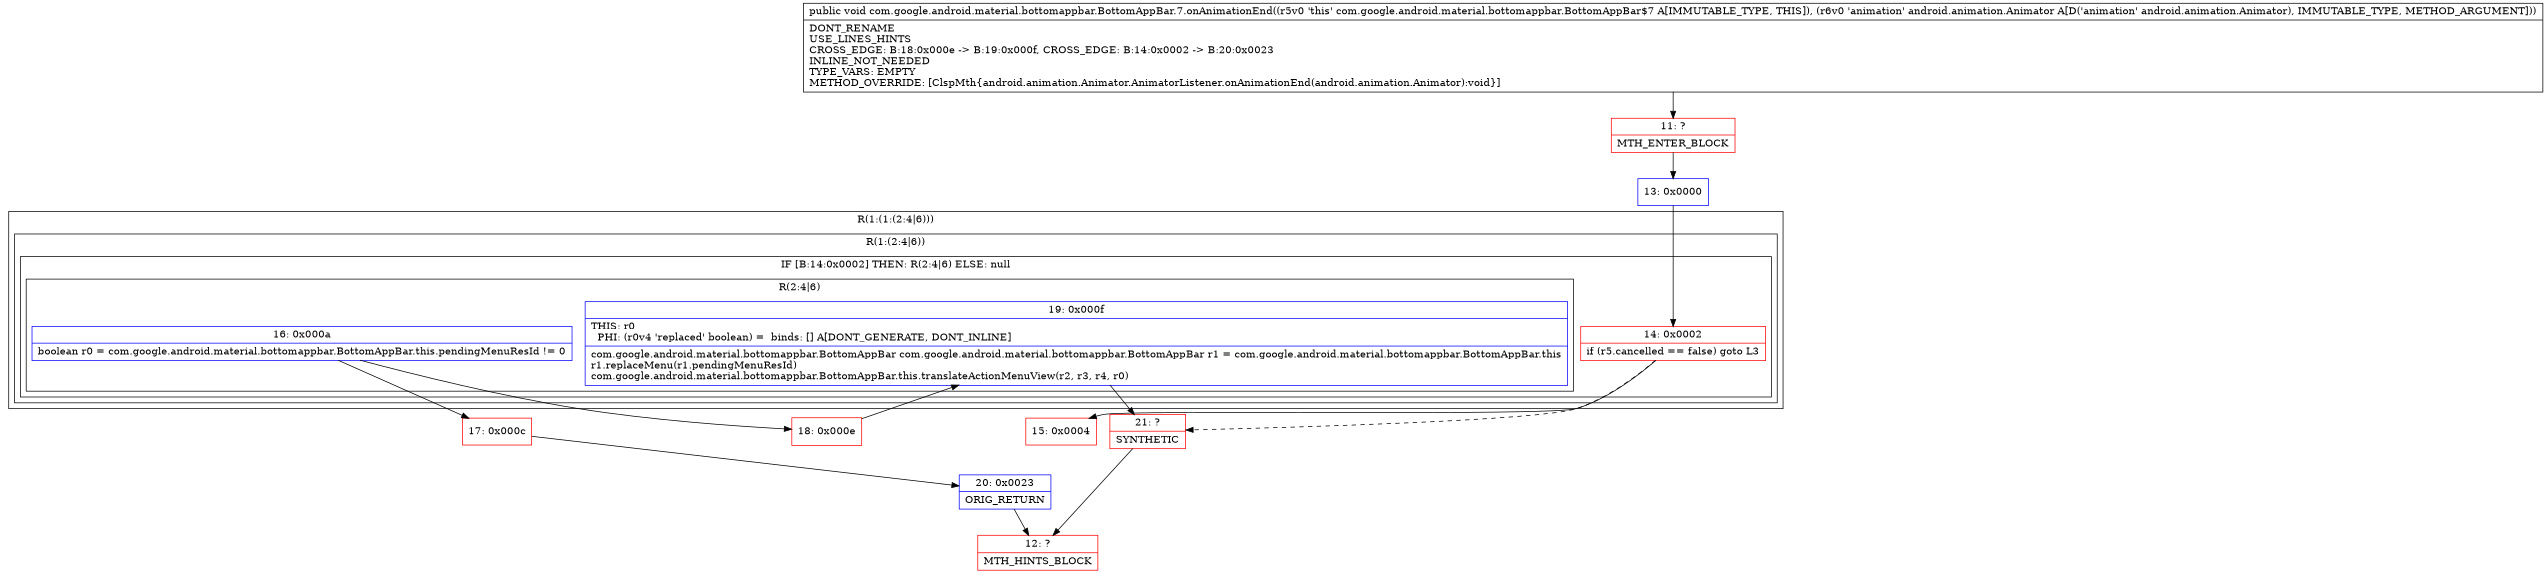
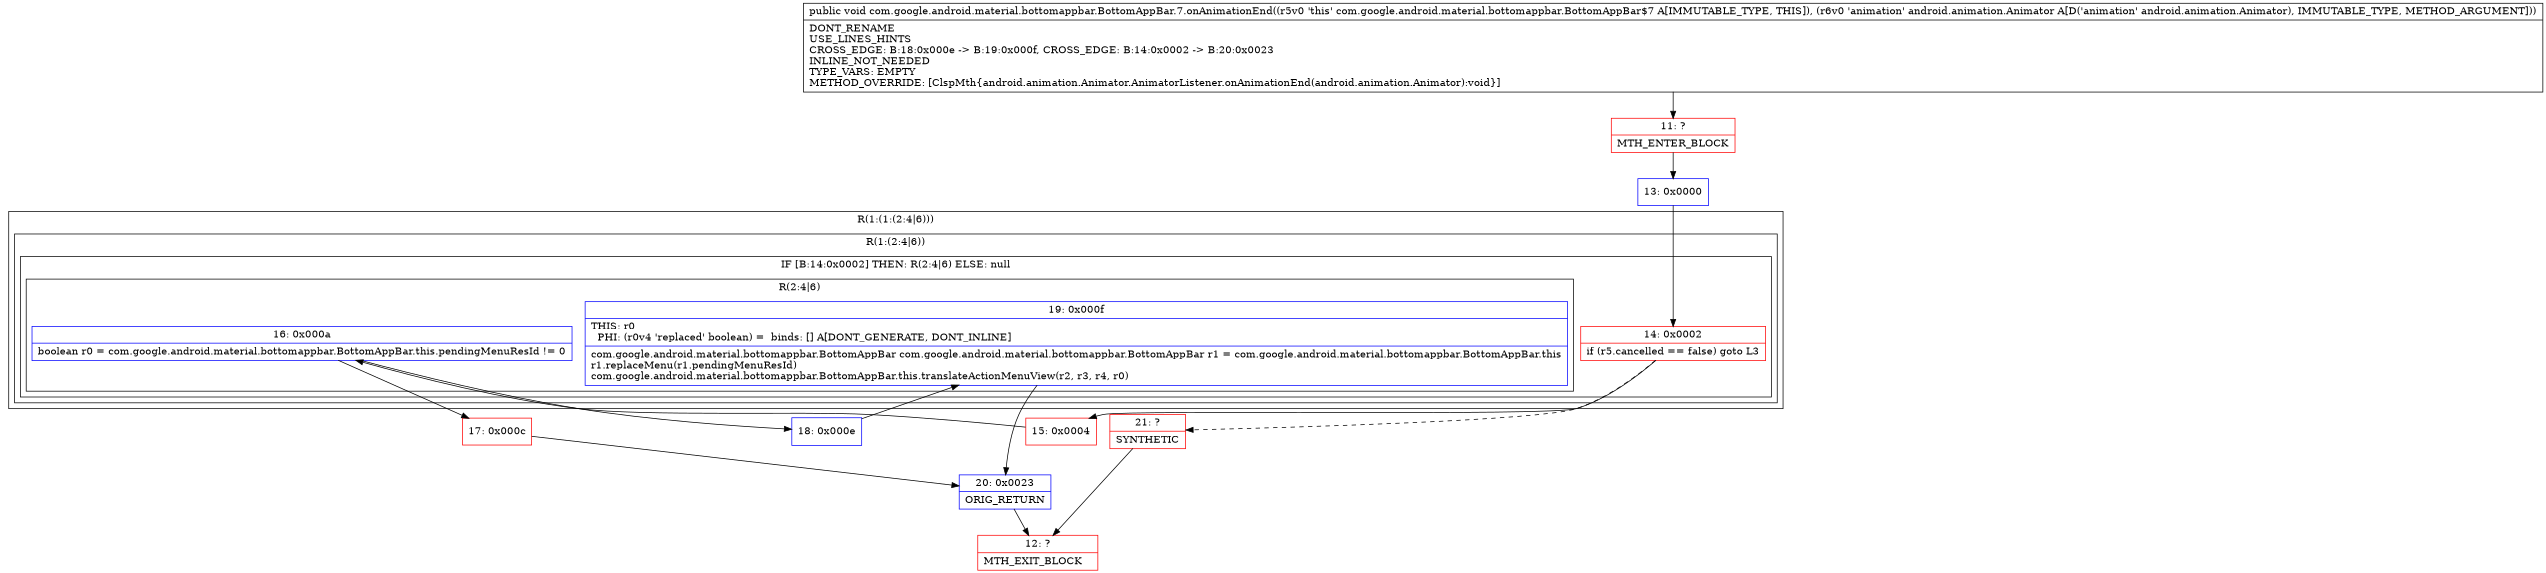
(1120, 397) -> (1017, 420)
none -> (692, 413)
(827, 432) -> (827, 432)
(1038, 561) -> (1033, 561)
